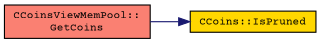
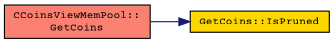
(253, 22) -> (260, 22)
